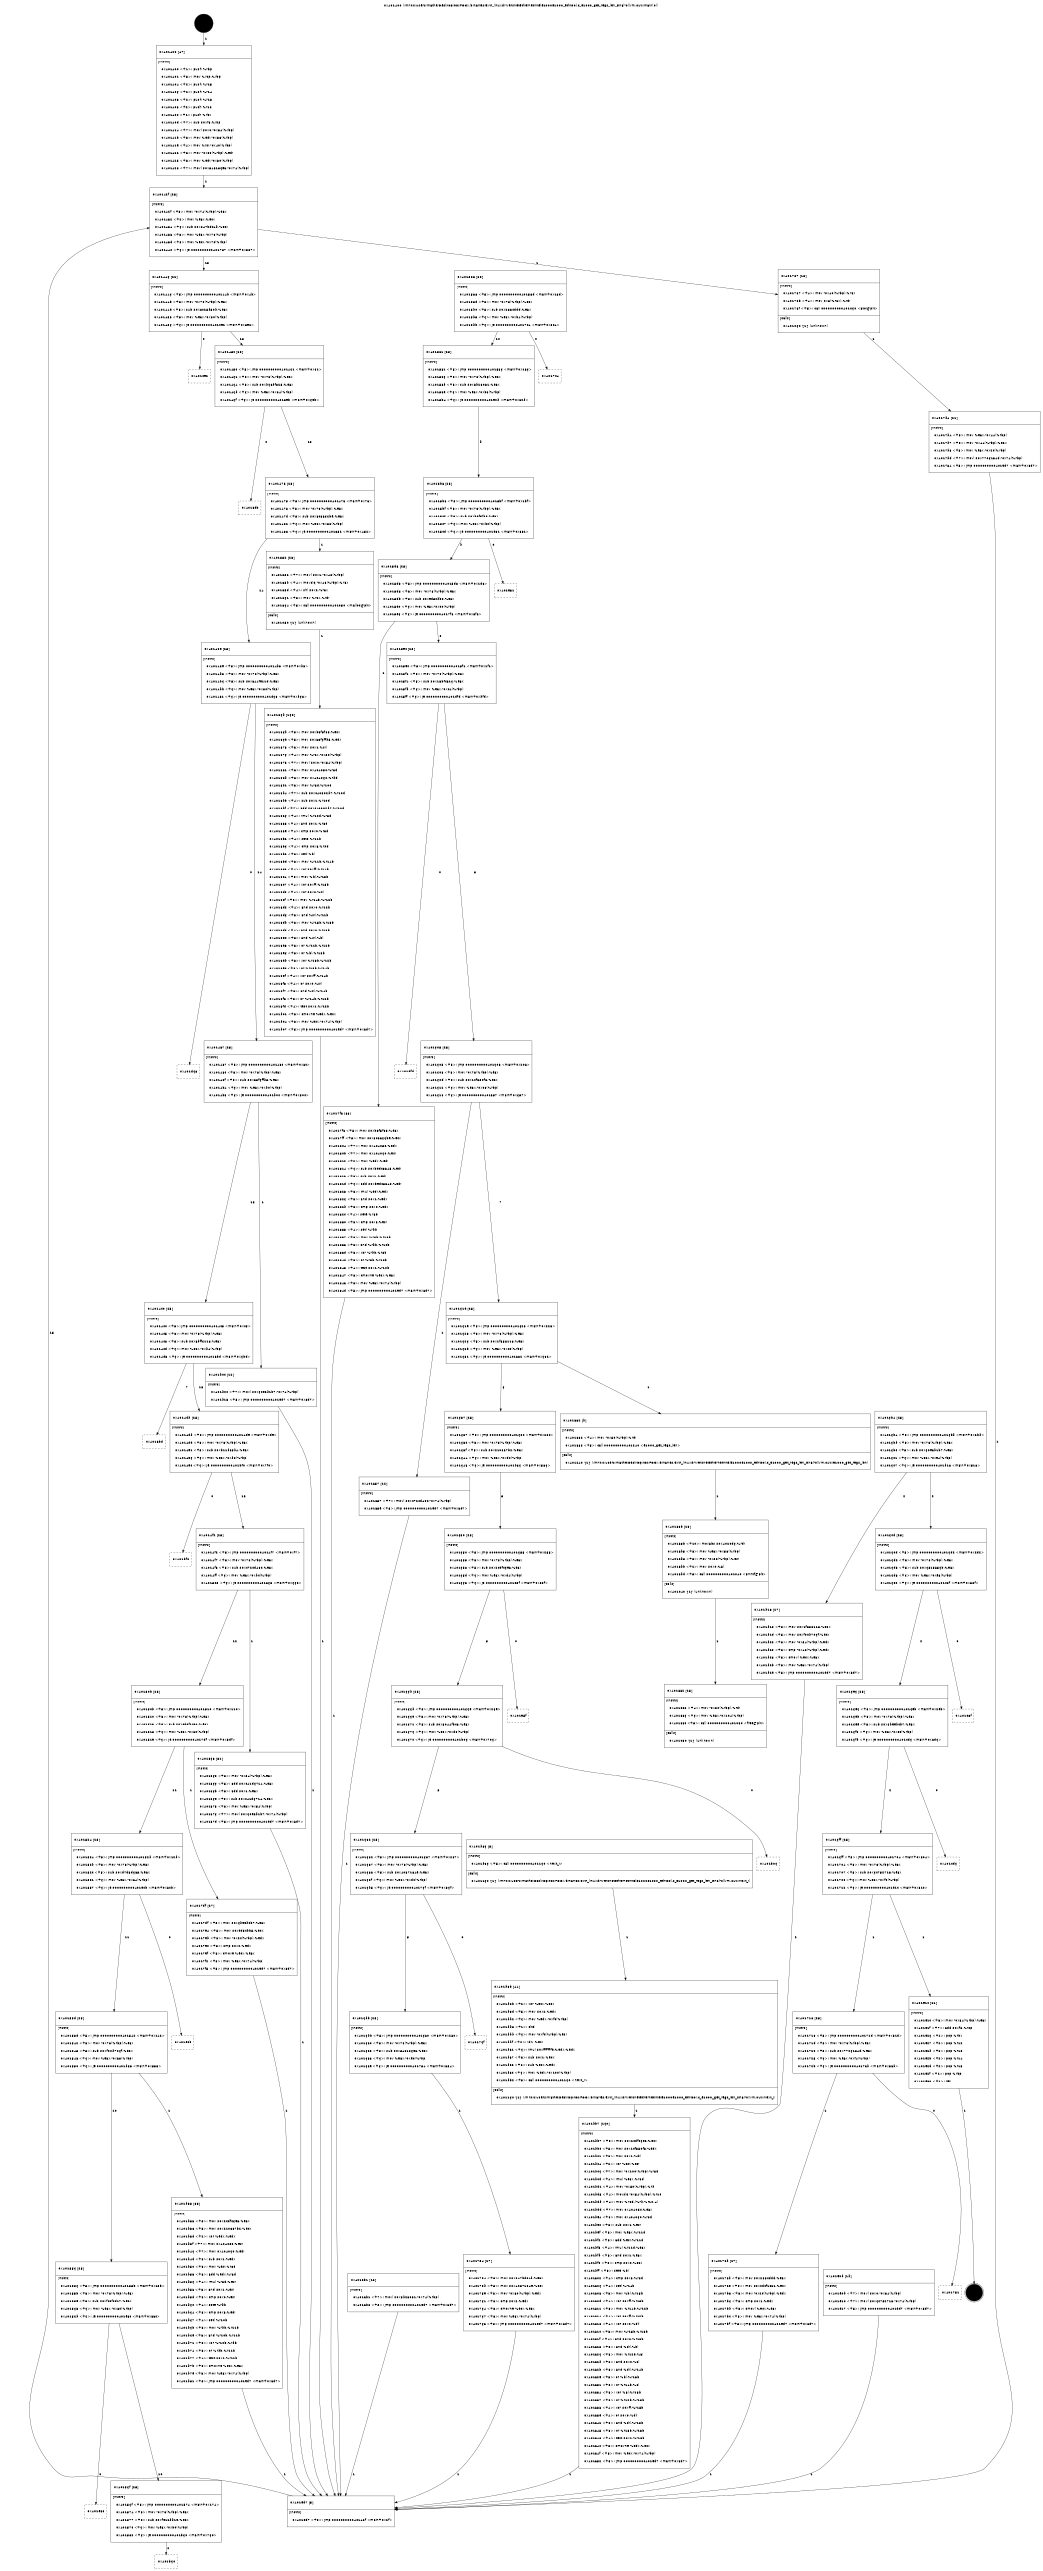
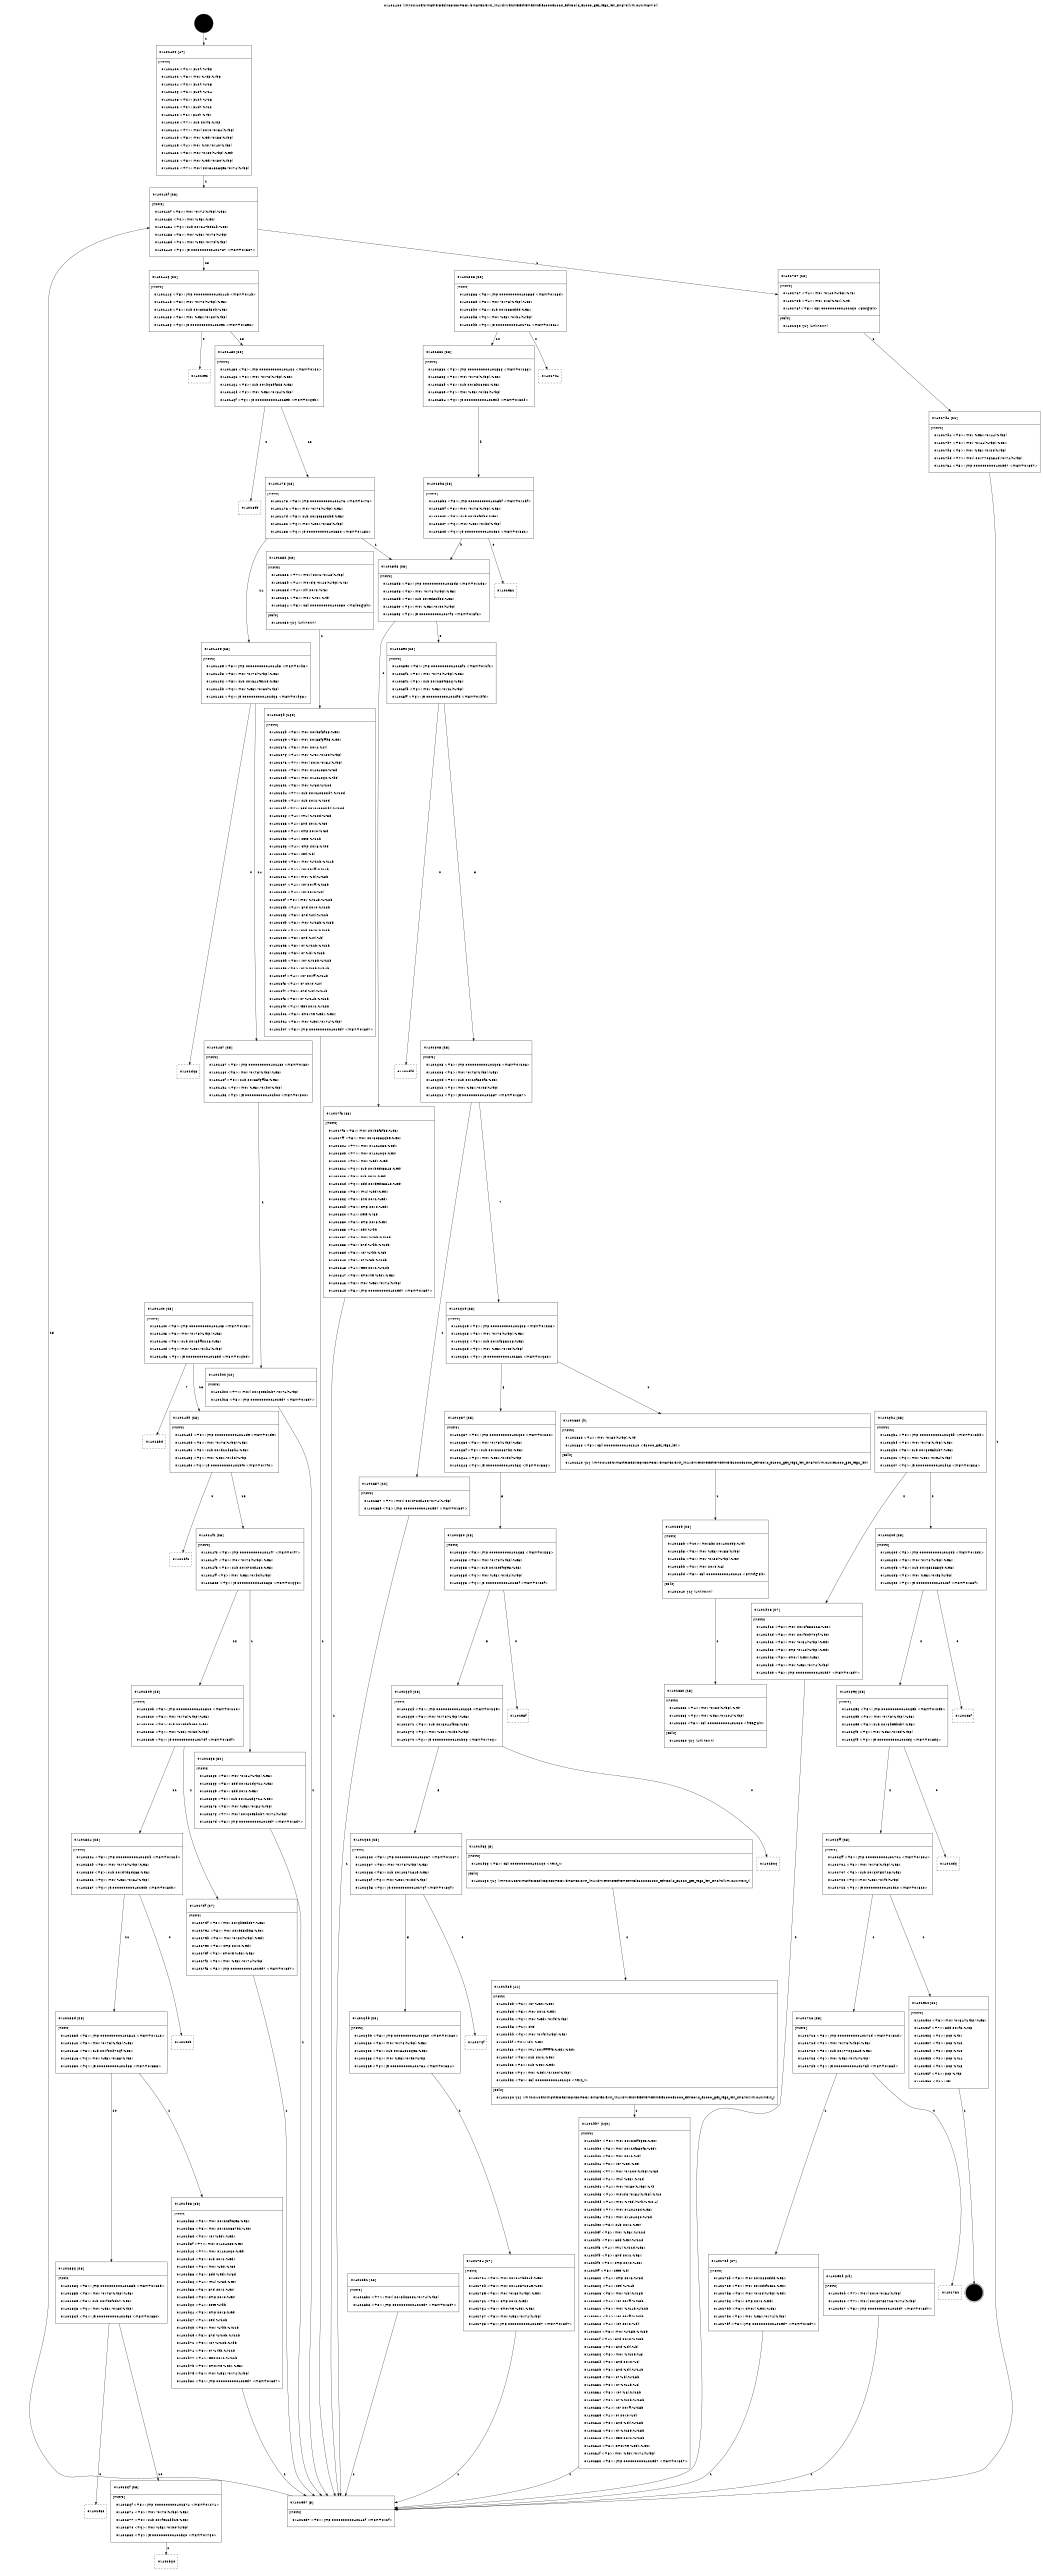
(320, 544) -> (376, 549)
(228, 1201) -> none
